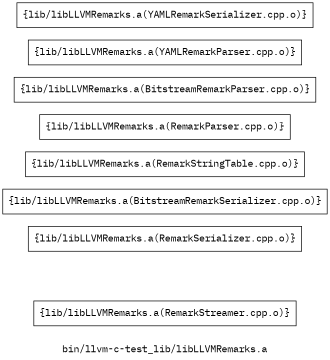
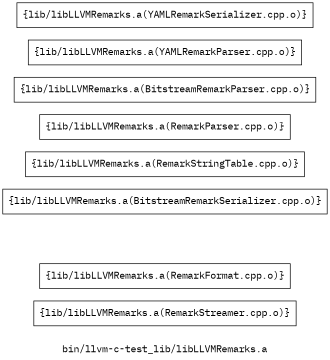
(165, 239) -> none
none -> (165, 276)
